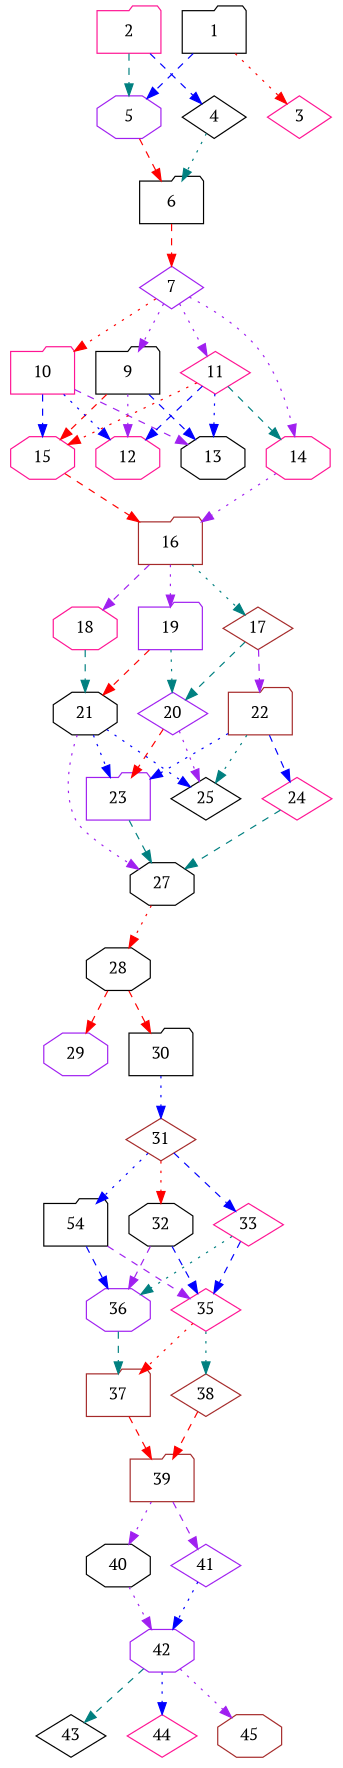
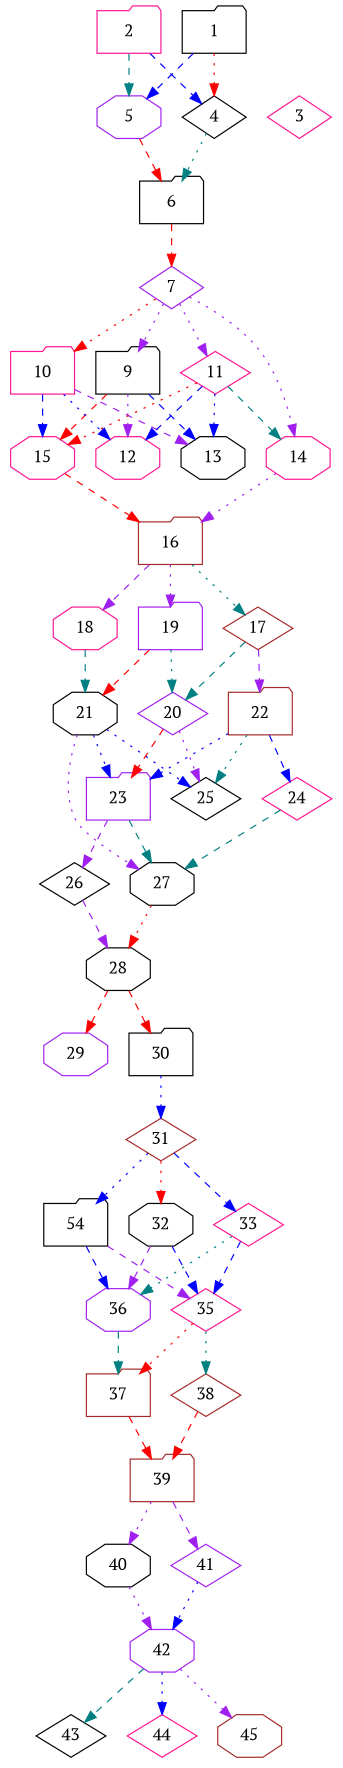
(257, 74) -> (214, 69)
none -> (75, 884)
